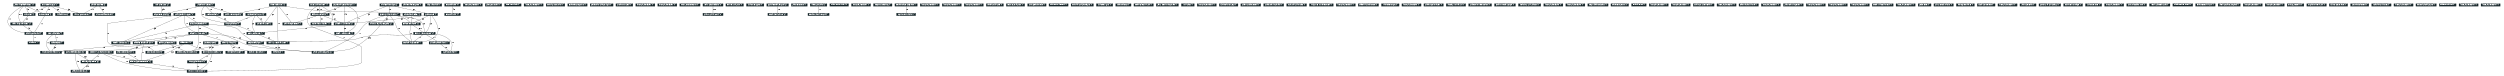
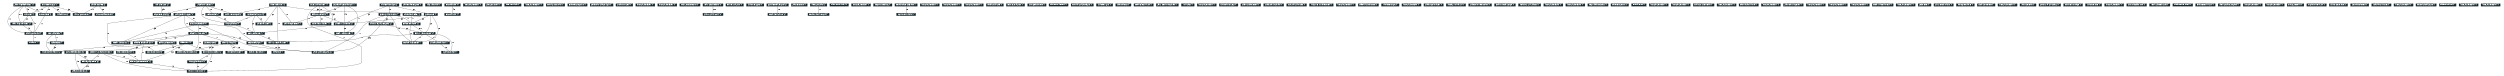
(416, 19) -> (403, 29)
none -> (34, 23)
